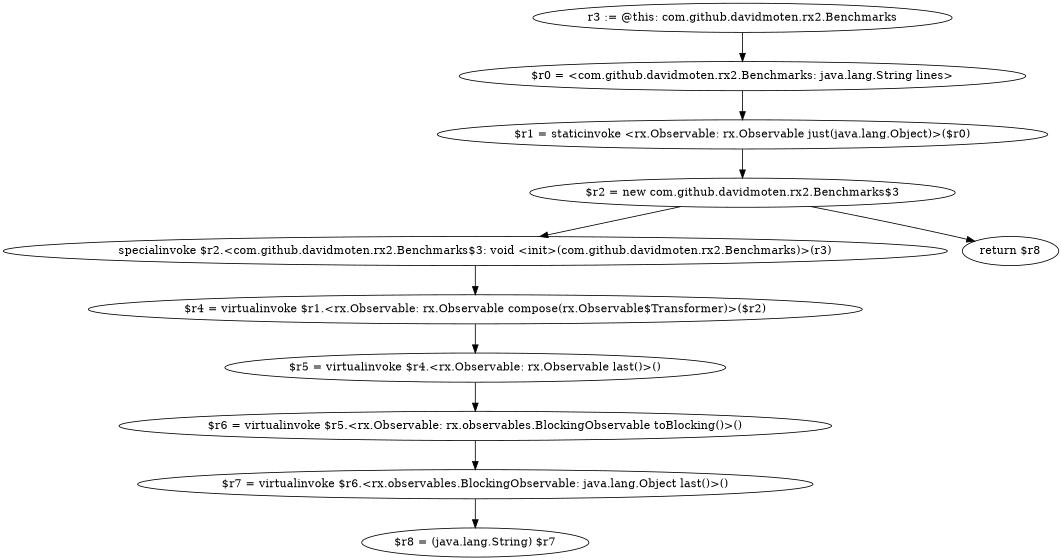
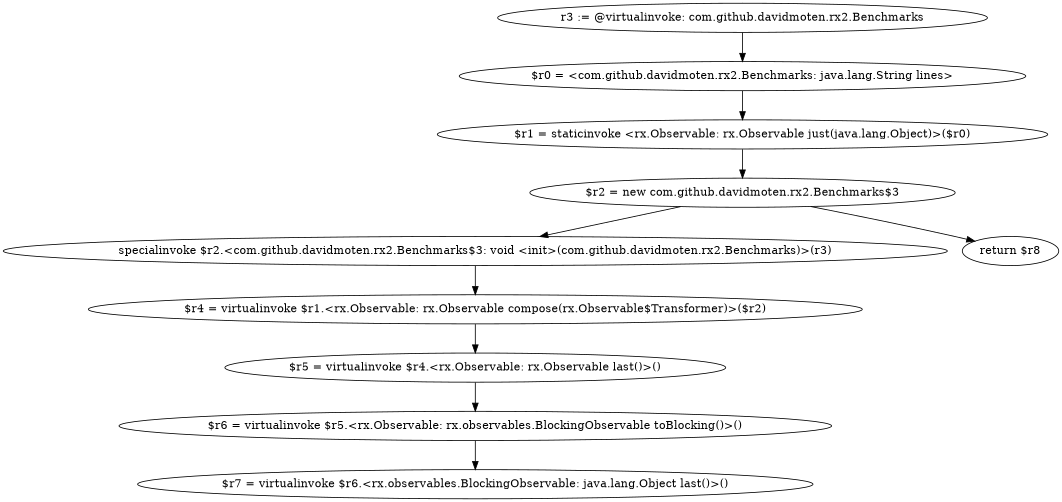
(743, 18) -> (743, 18)
(475, 543) -> none
